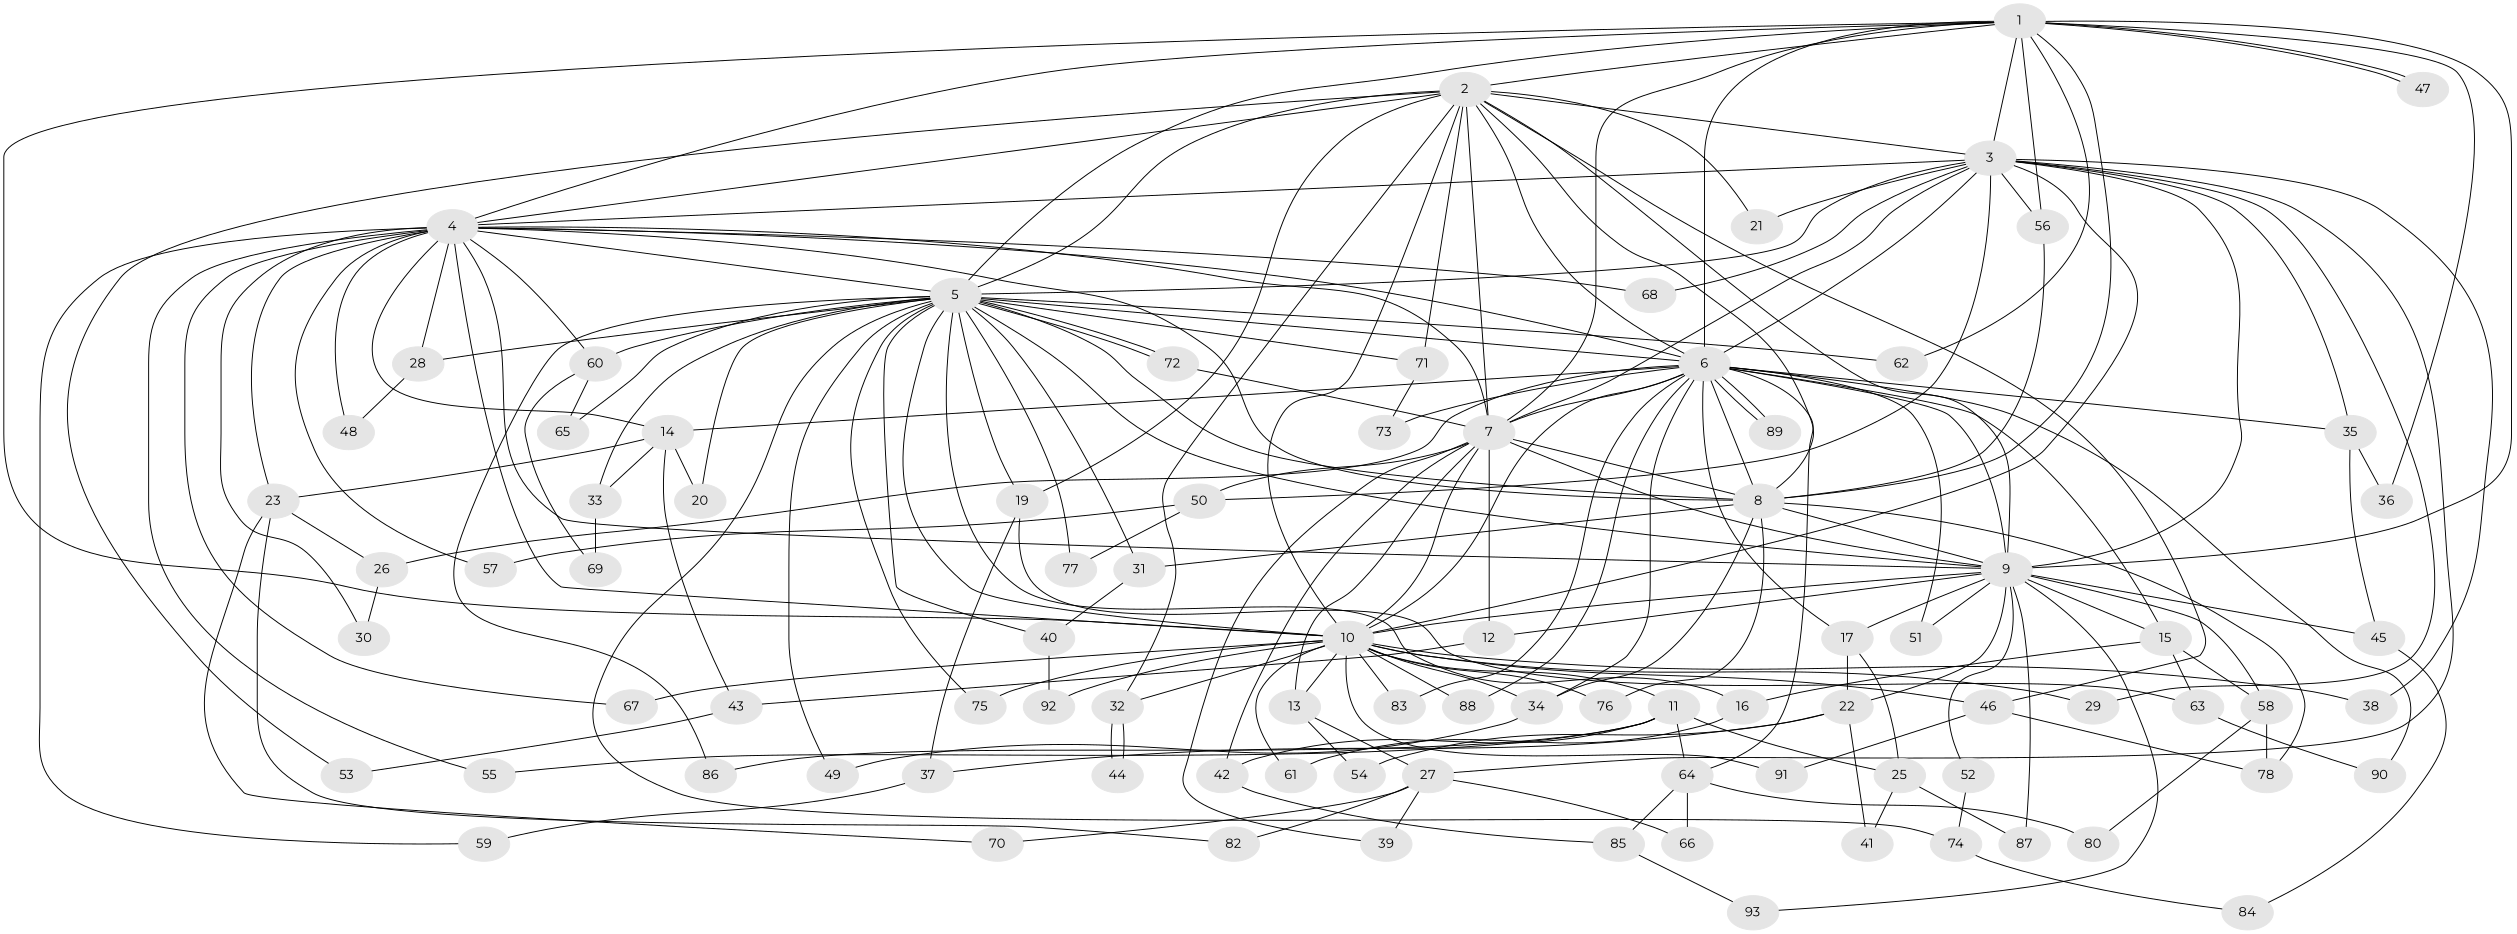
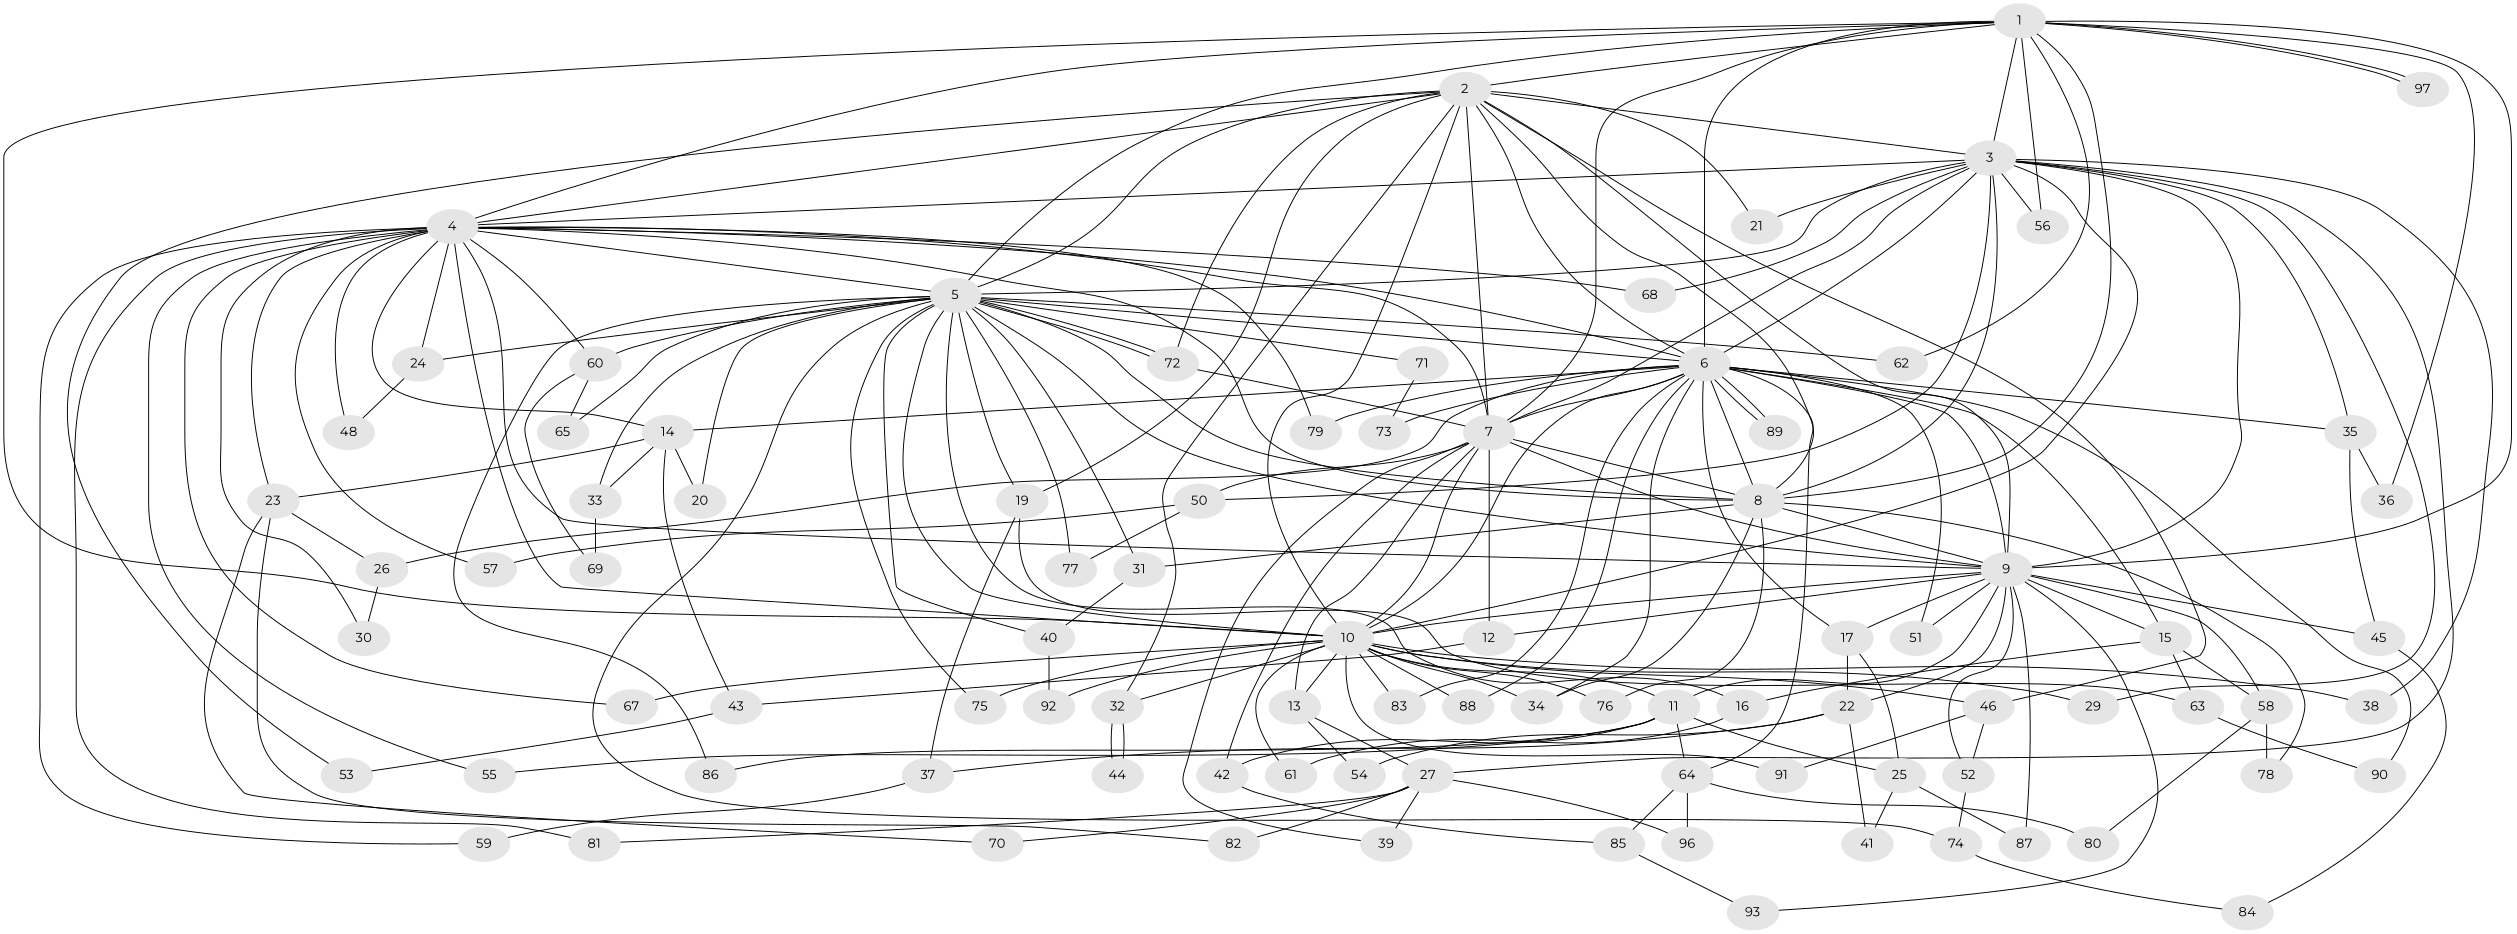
(2423, 90) -> (2423, 90)
(1444, 227) -> (1269, 176)
(418, 364) -> (418, 364)
none -> (1316, 433)
(1989, 445) -> (1970, 377)
none -> (1940, 661)
(2127, 741) -> (1978, 741)
(833, 776) -> none
none -> (595, 844)
(1687, 844) -> (1687, 844)
